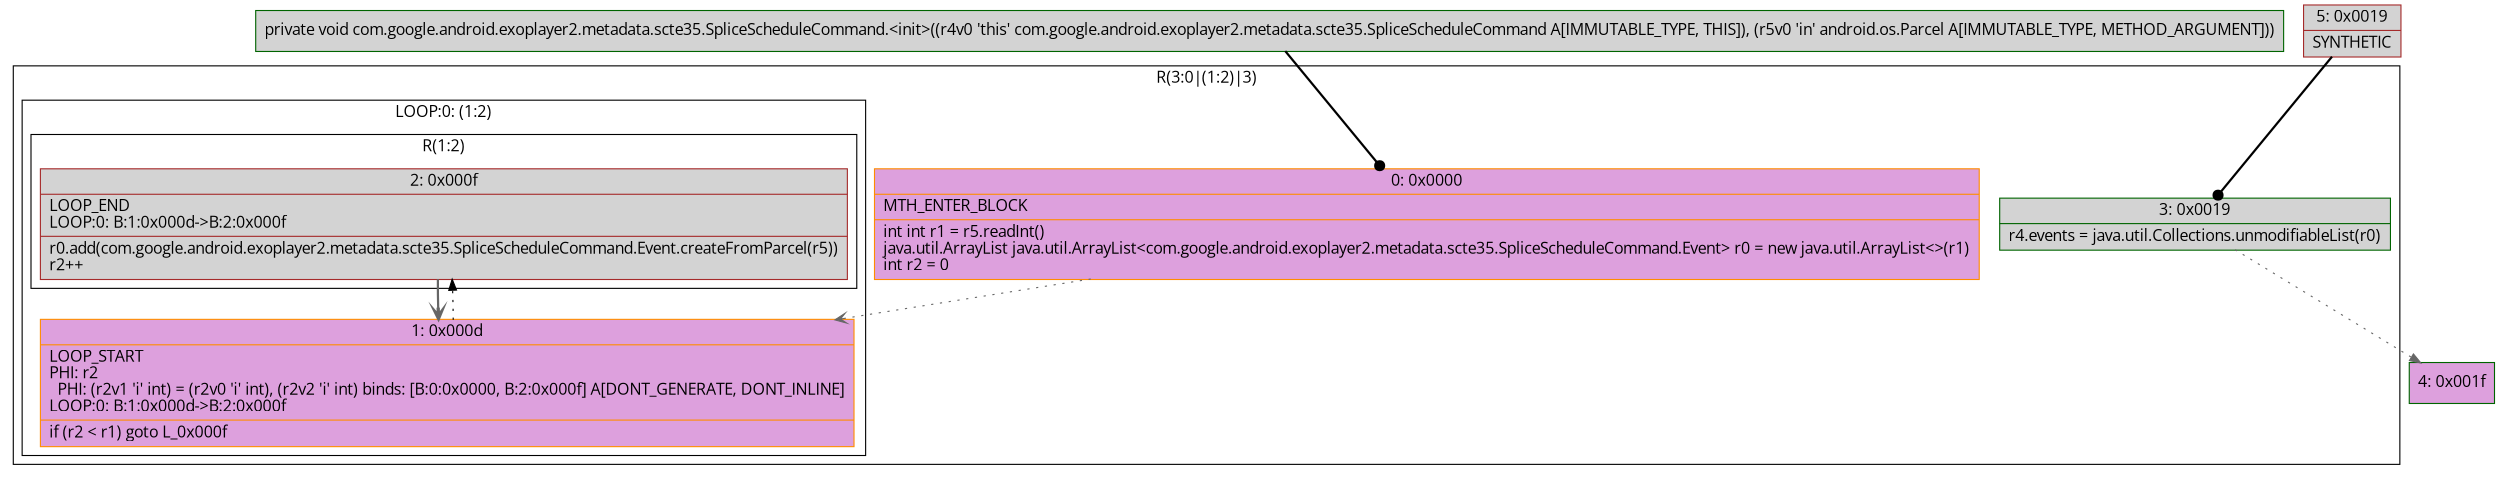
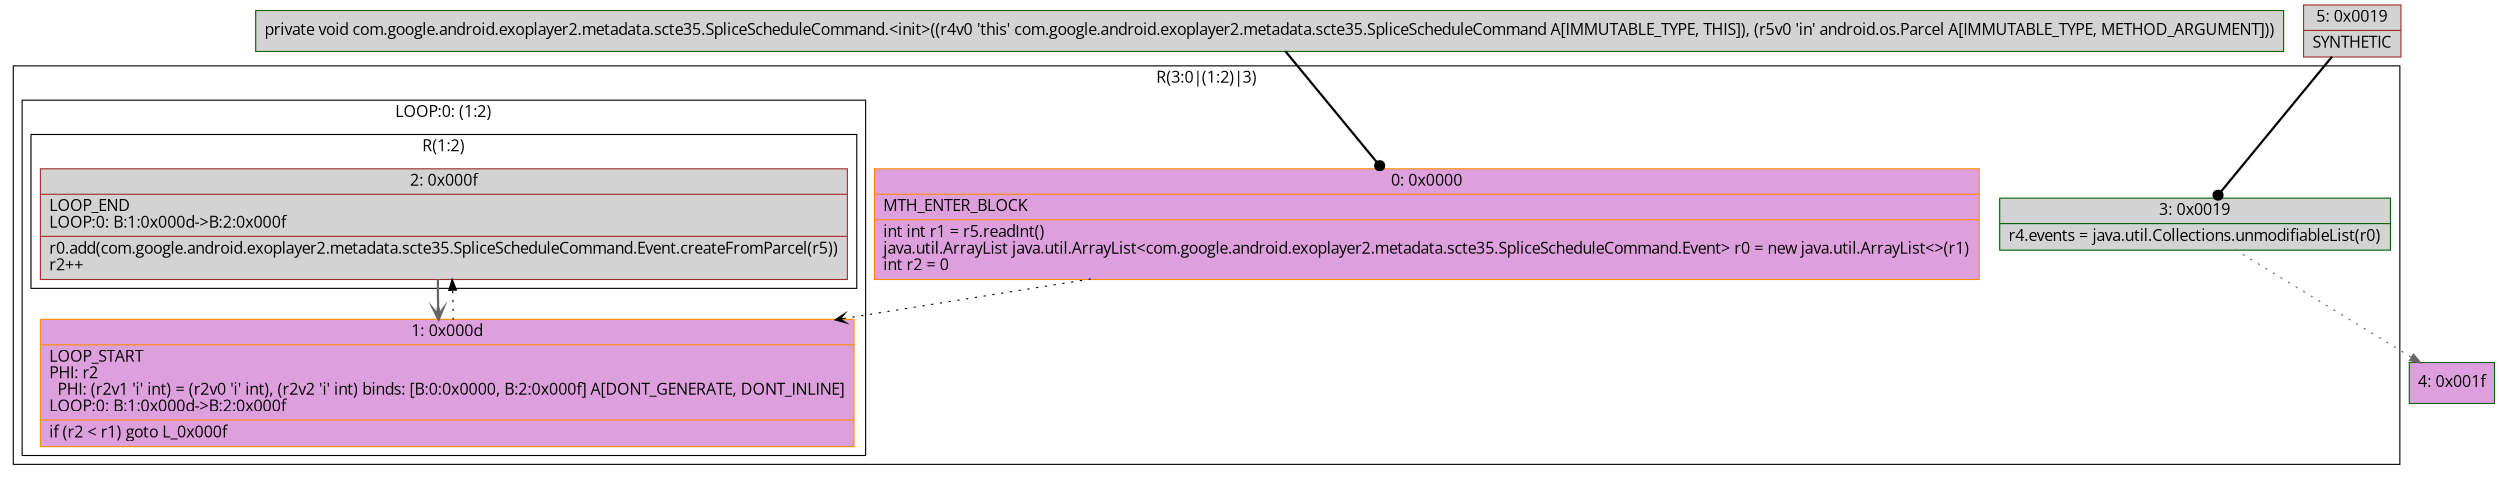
(969, 299) -> (969, 299)
